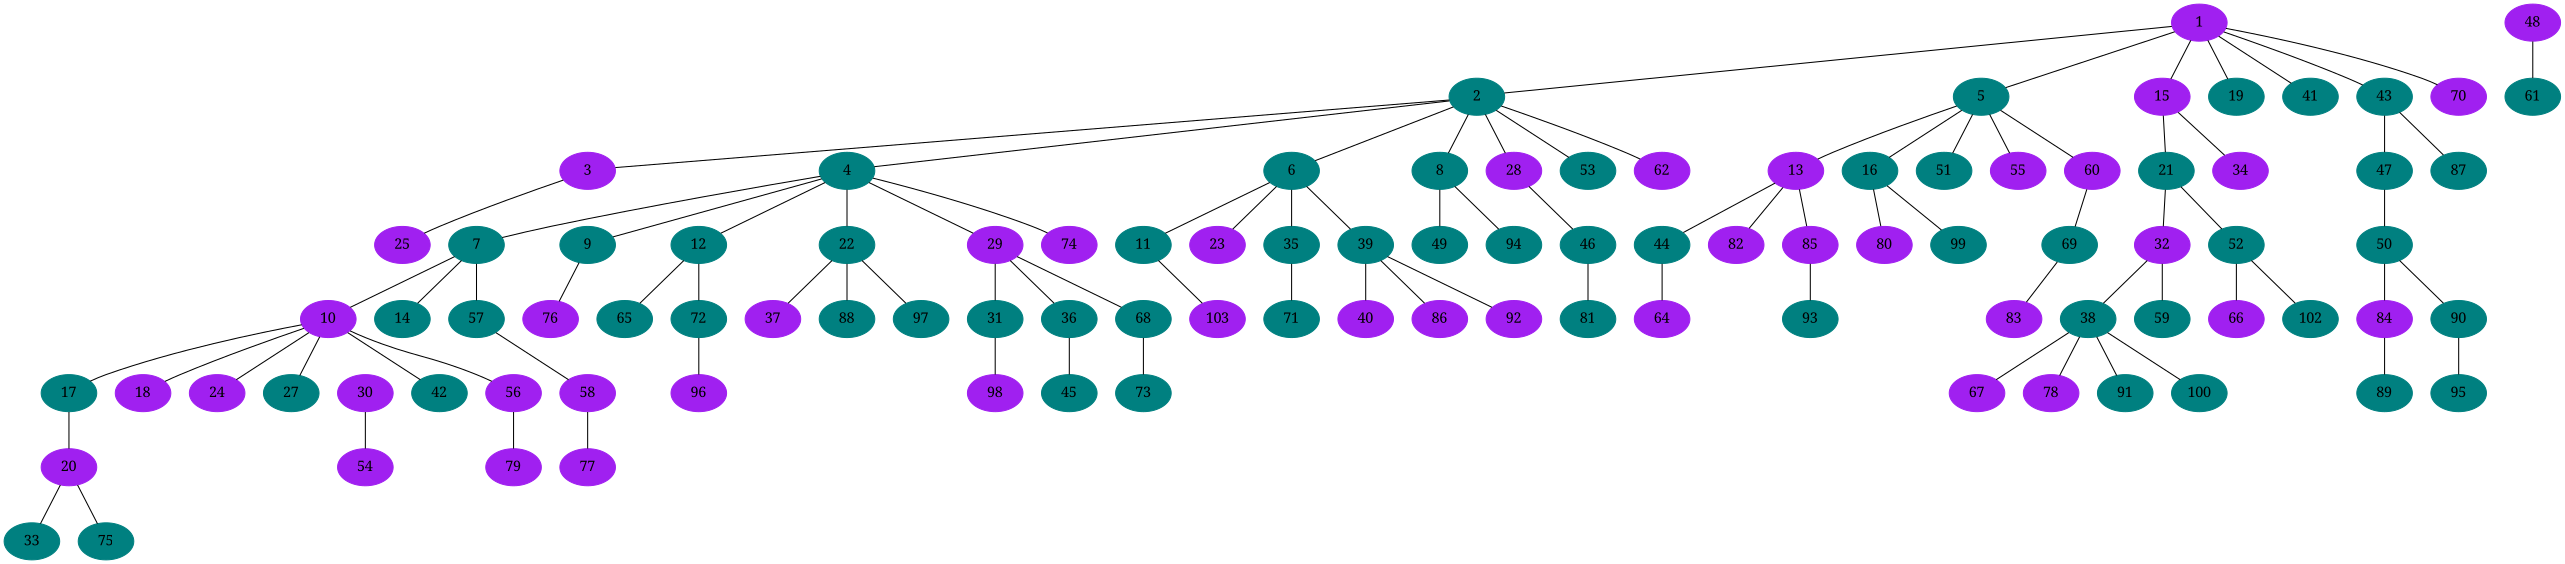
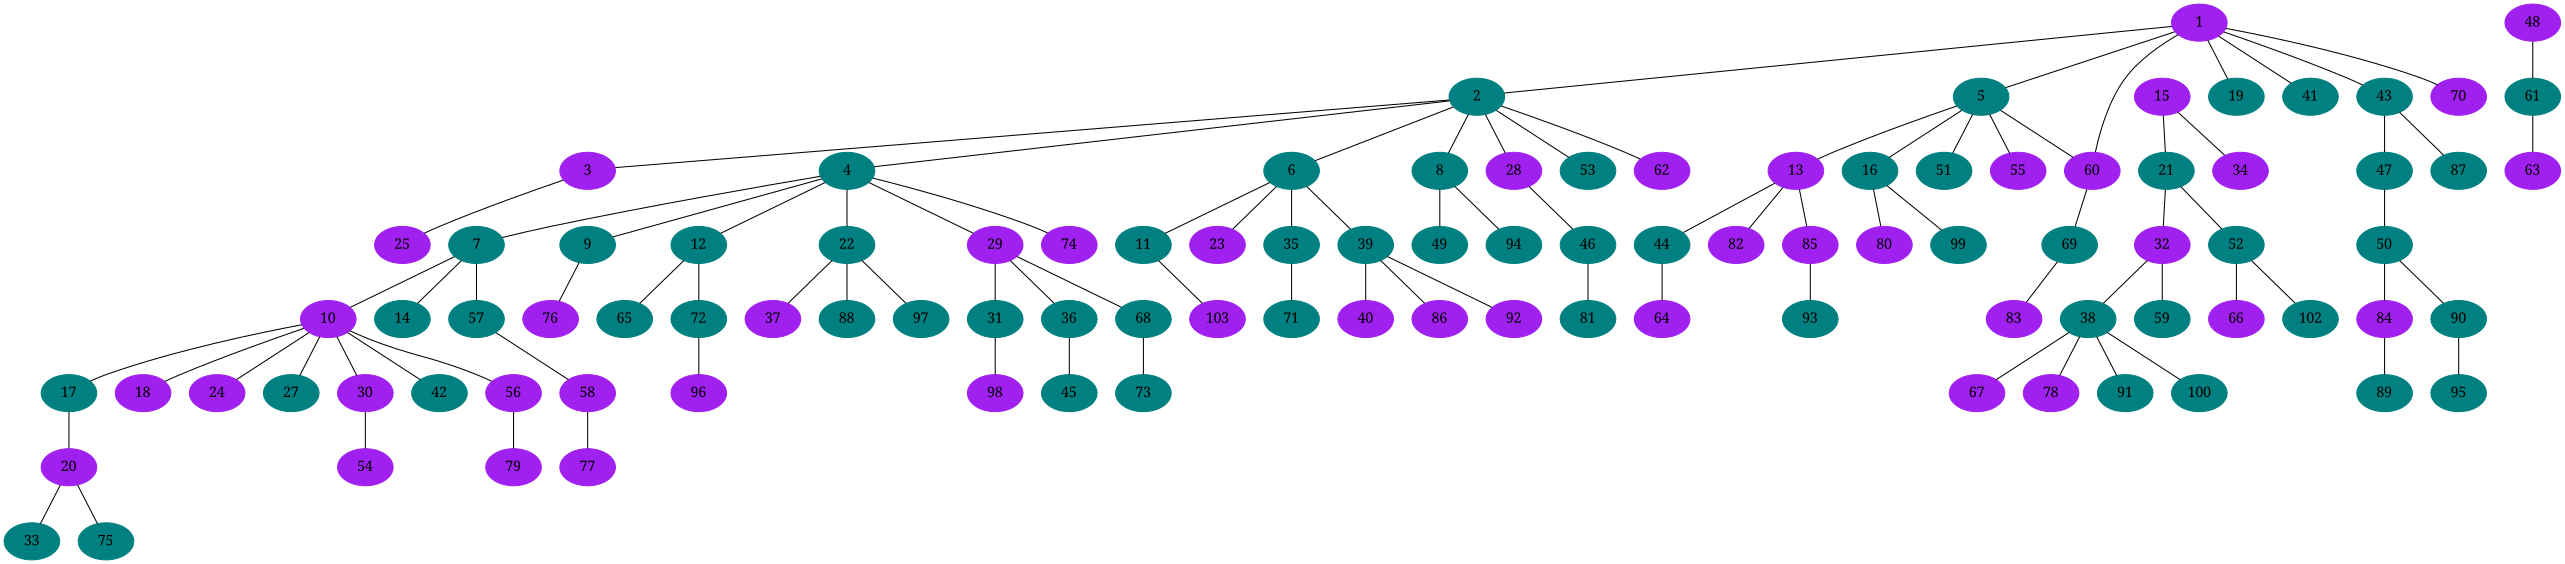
(2181, 60) -> (2122, 83)
none -> (2533, 171)
none -> (347, 356)
